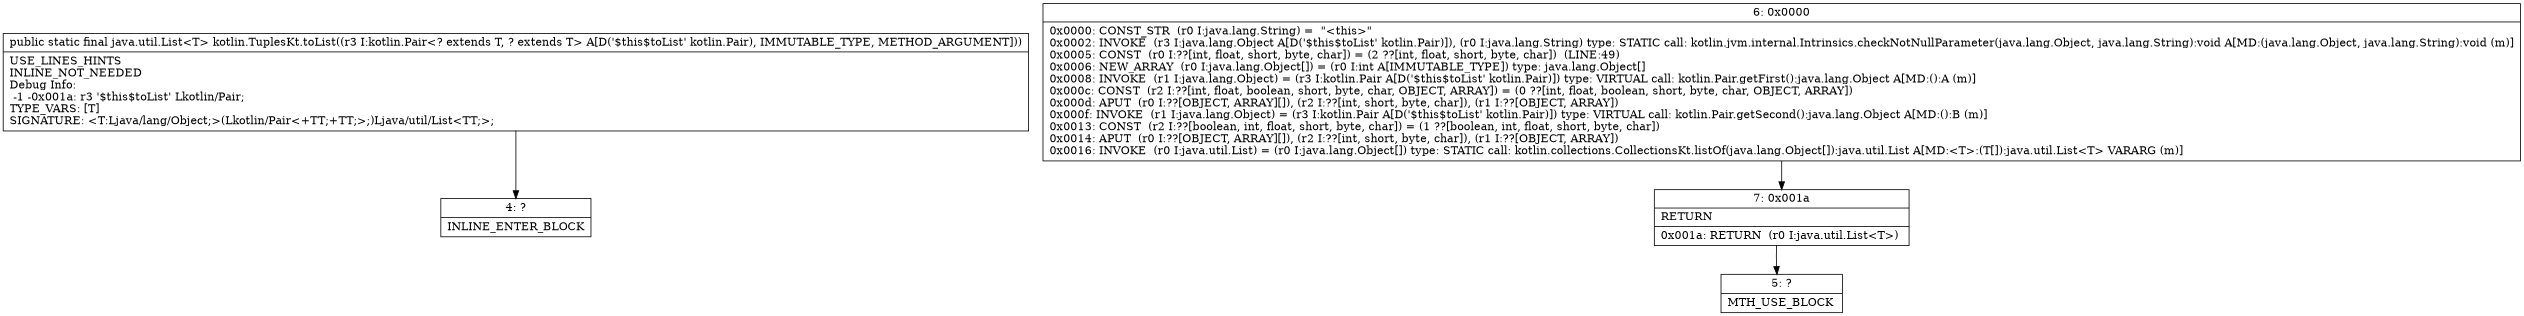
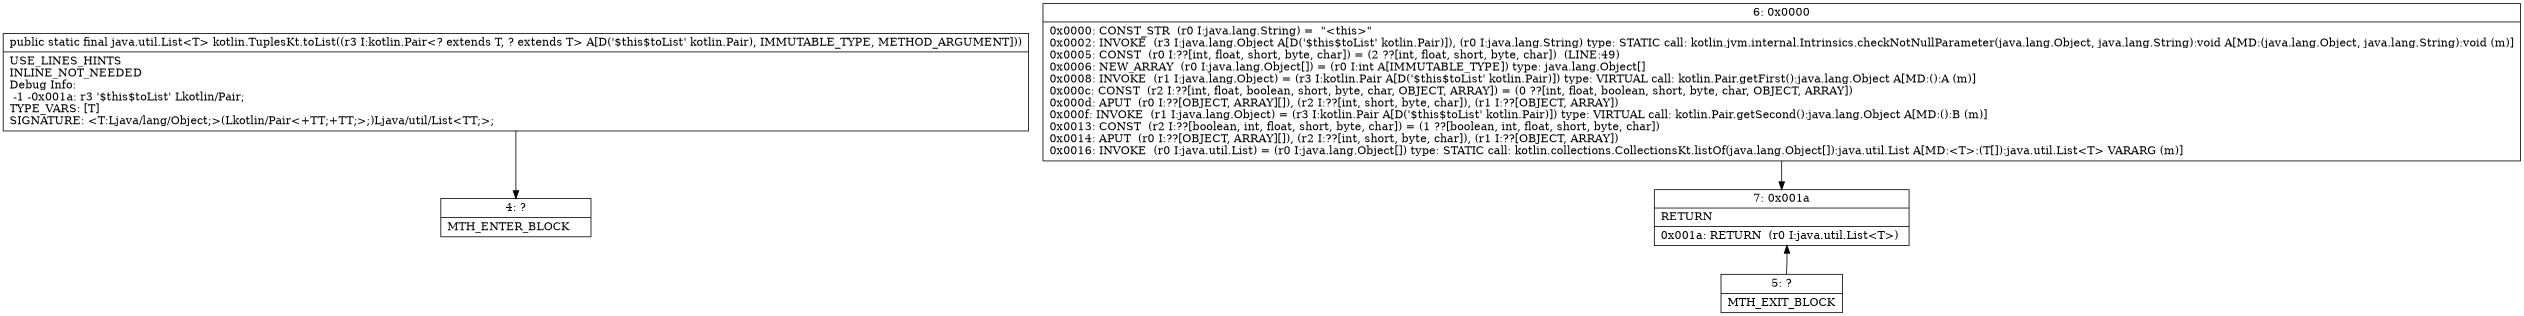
(516, 227) -> (509, 227)
(1776, 256) -> (1787, 264)
(1781, 303) -> (1782, 303)
